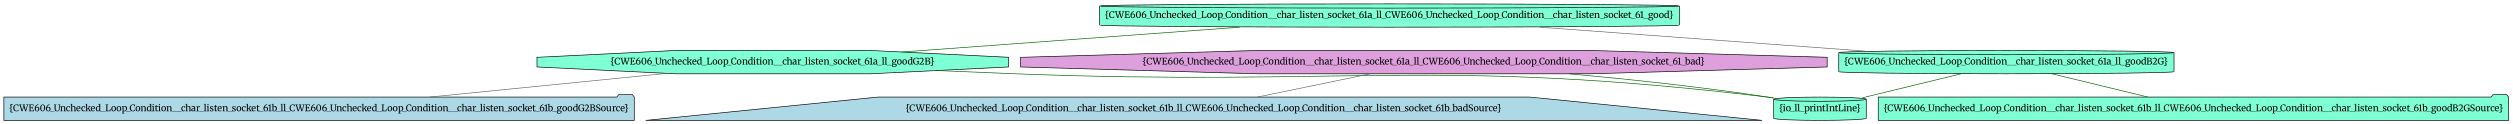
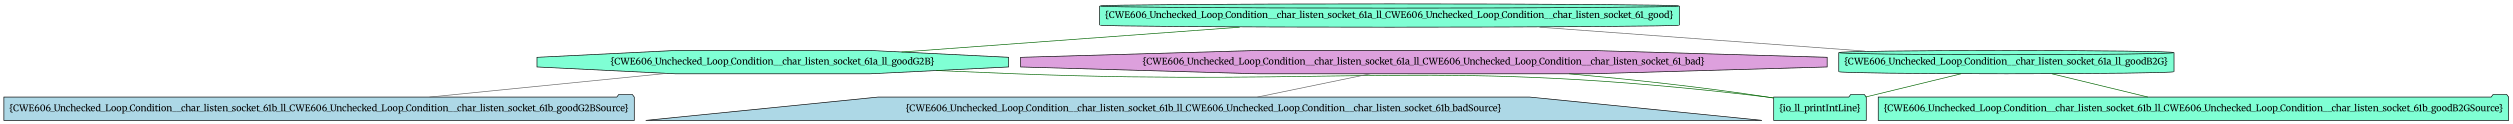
(1820, 109) -> (1820, 109)
